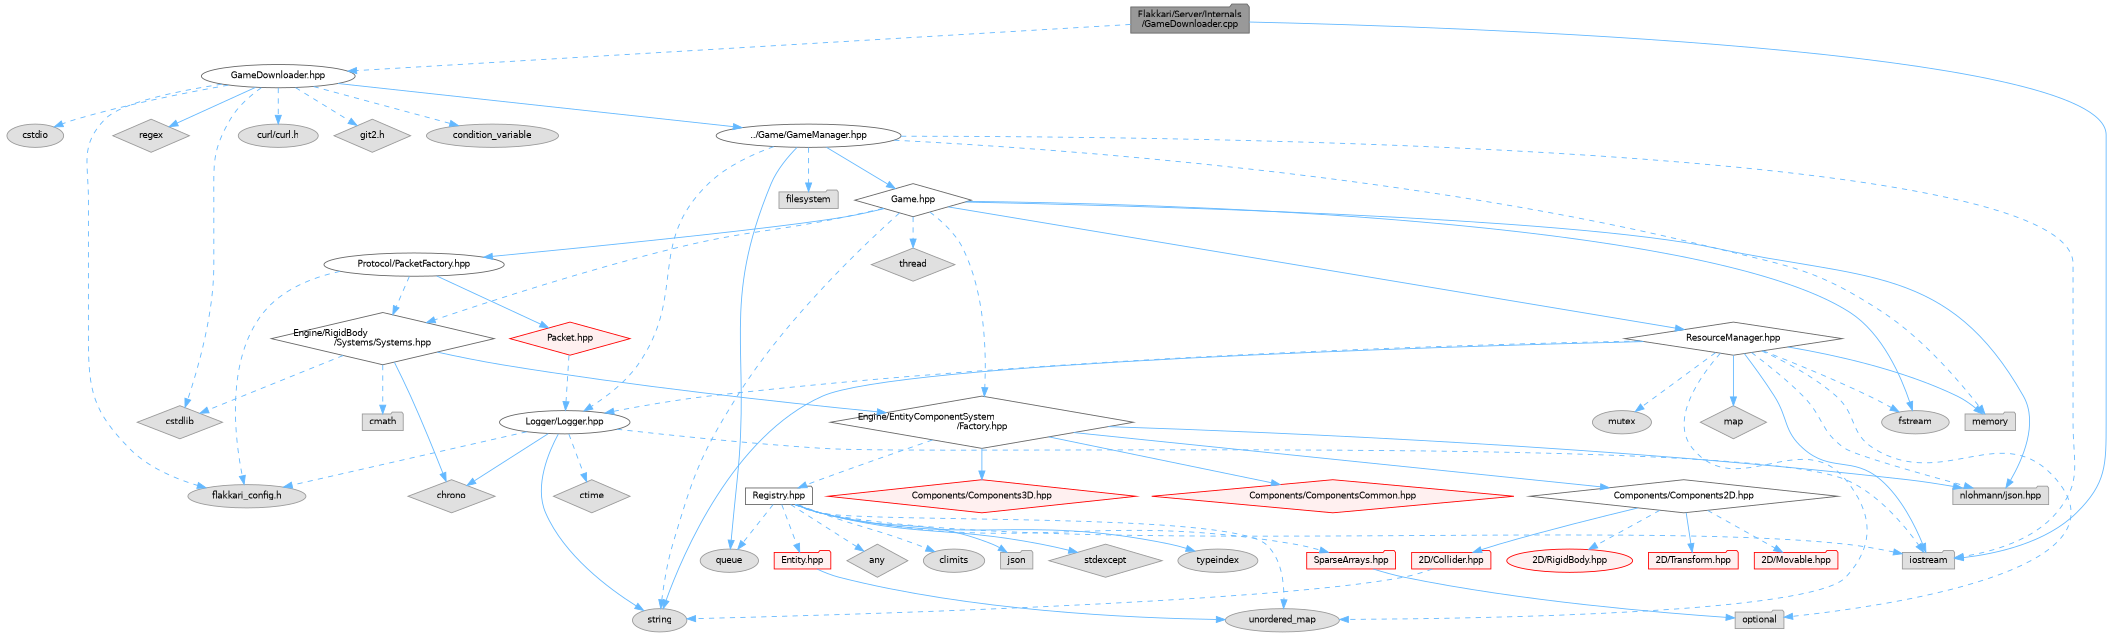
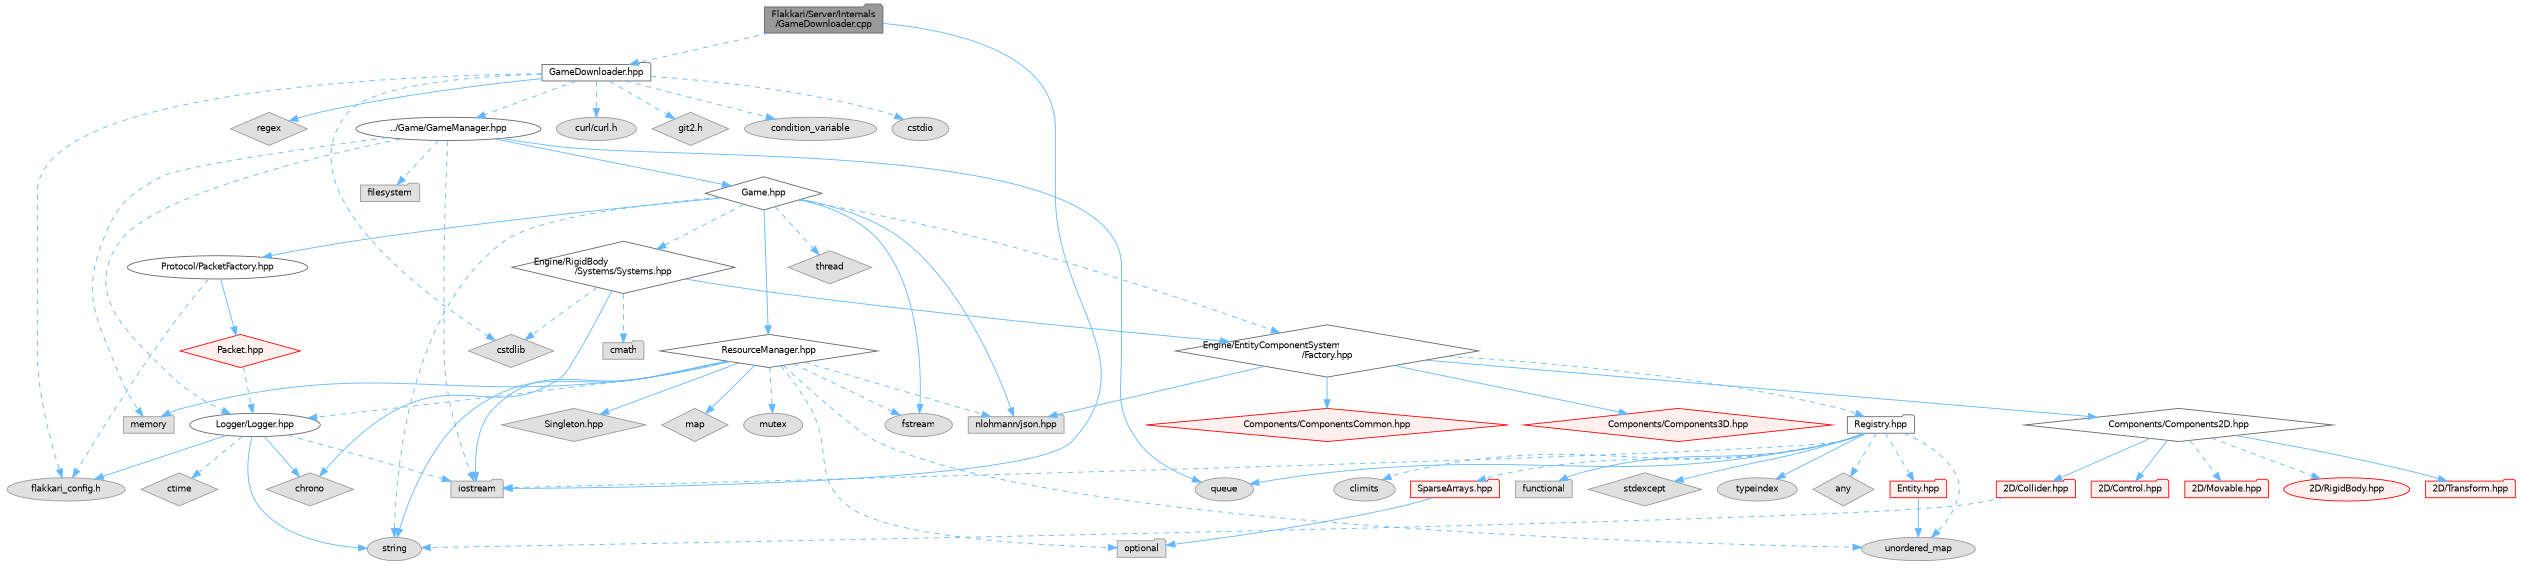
(278, 76) -> (596, 73)
(536, 105) -> (530, 98)
(403, 292) -> none
none -> (574, 425)
(409, 458) -> (164, 456)
none -> (2130, 489)
(758, 523) -> (1517, 465)
(1017, 561) -> (1544, 489)
